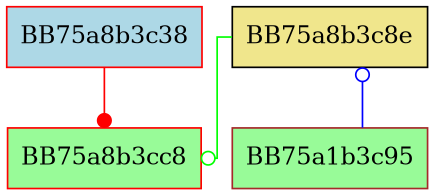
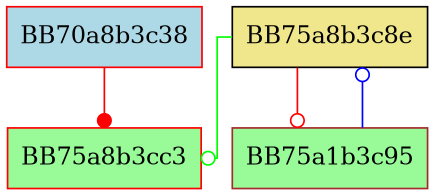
(104, 37) -> (104, 37)
none -> (297, 91)
(104, 158) -> (104, 158)
